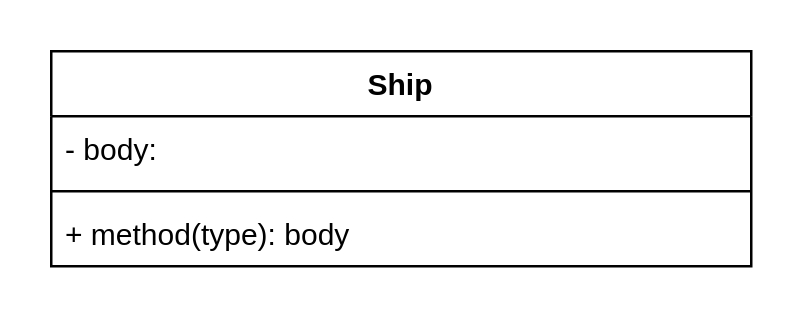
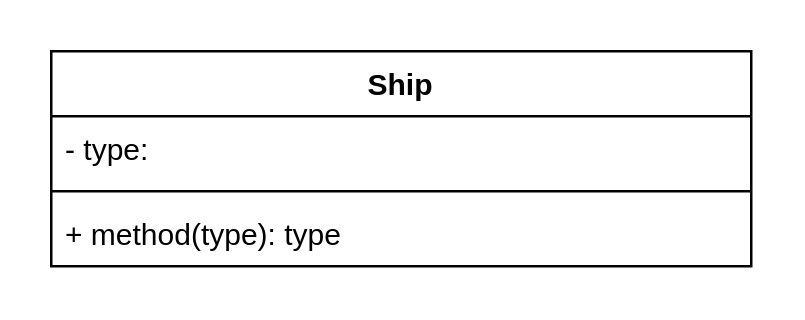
(116, 150) -> (116, 150)
(221, 235) -> (221, 235)
